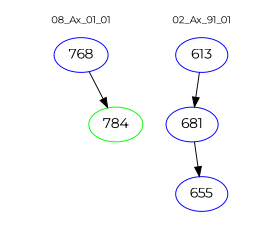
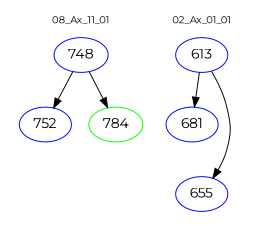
(81, 21) -> (81, 21)
(202, 21) -> (202, 21)
(81, 55) -> (81, 55)
none -> (45, 125)
(196, 154) -> (229, 120)
